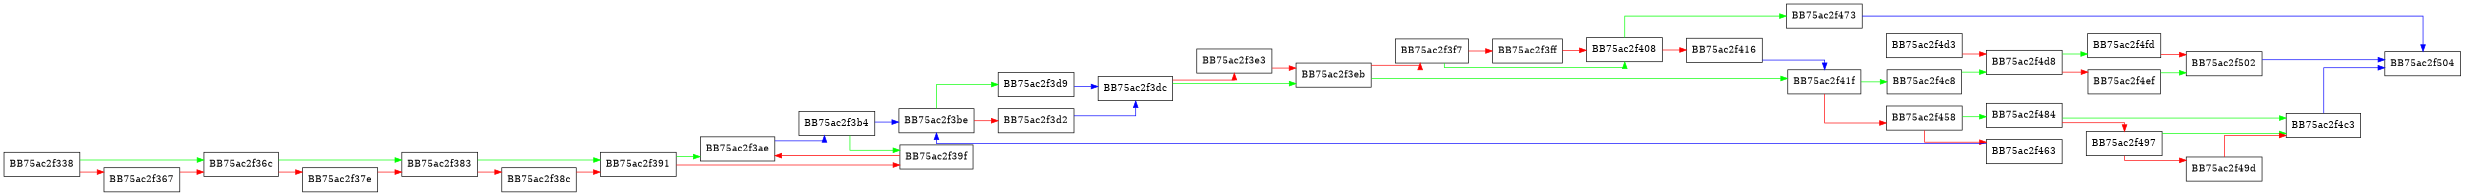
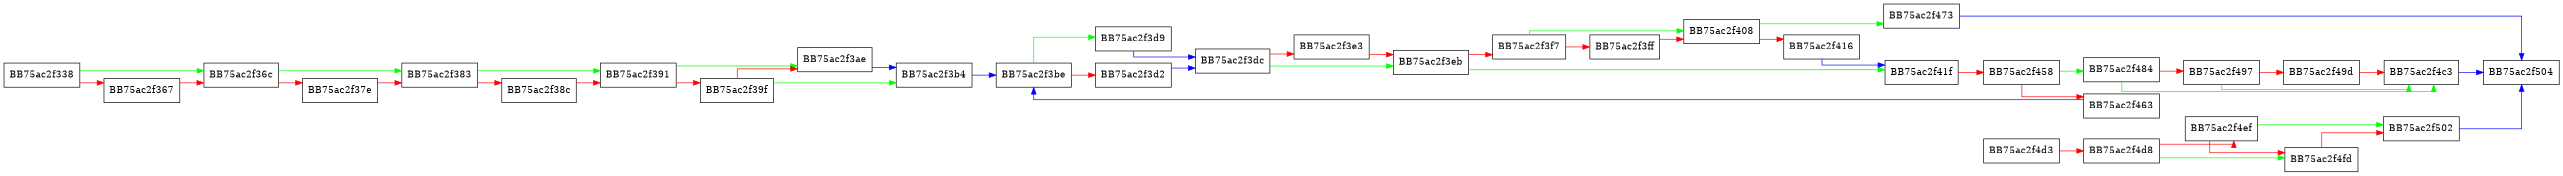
(1924, 82) -> none
(864, 150) -> (831, 83)
none -> (2238, 153)
